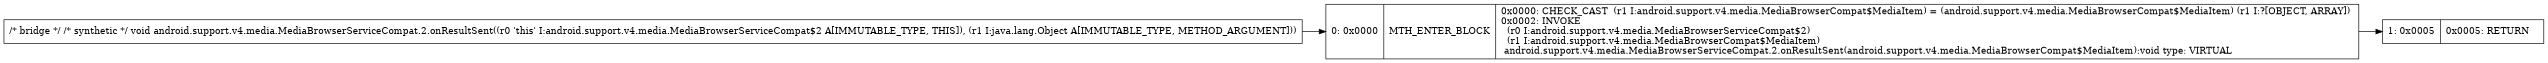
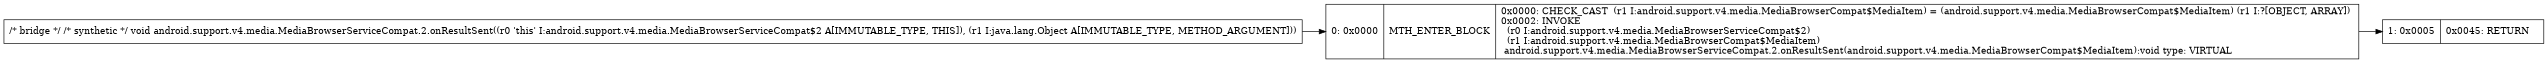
(2492, 31) -> (2492, 31)
